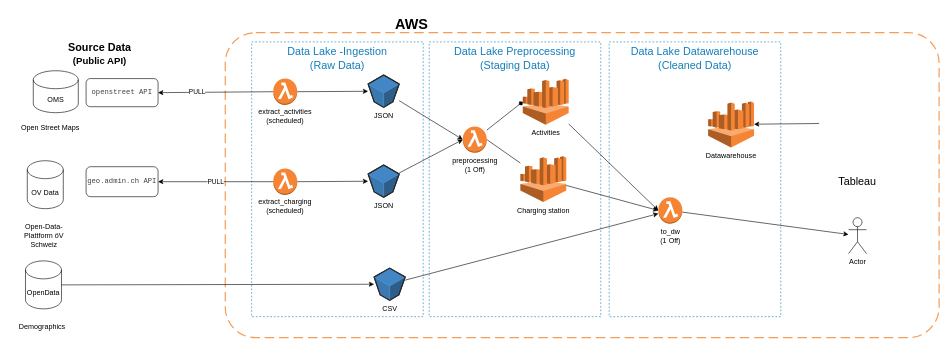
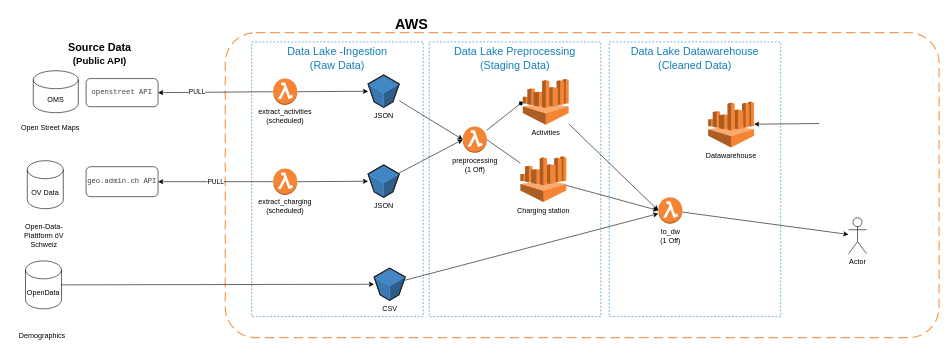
(858, 182) -> none
(42, 327) -> (42, 336)
